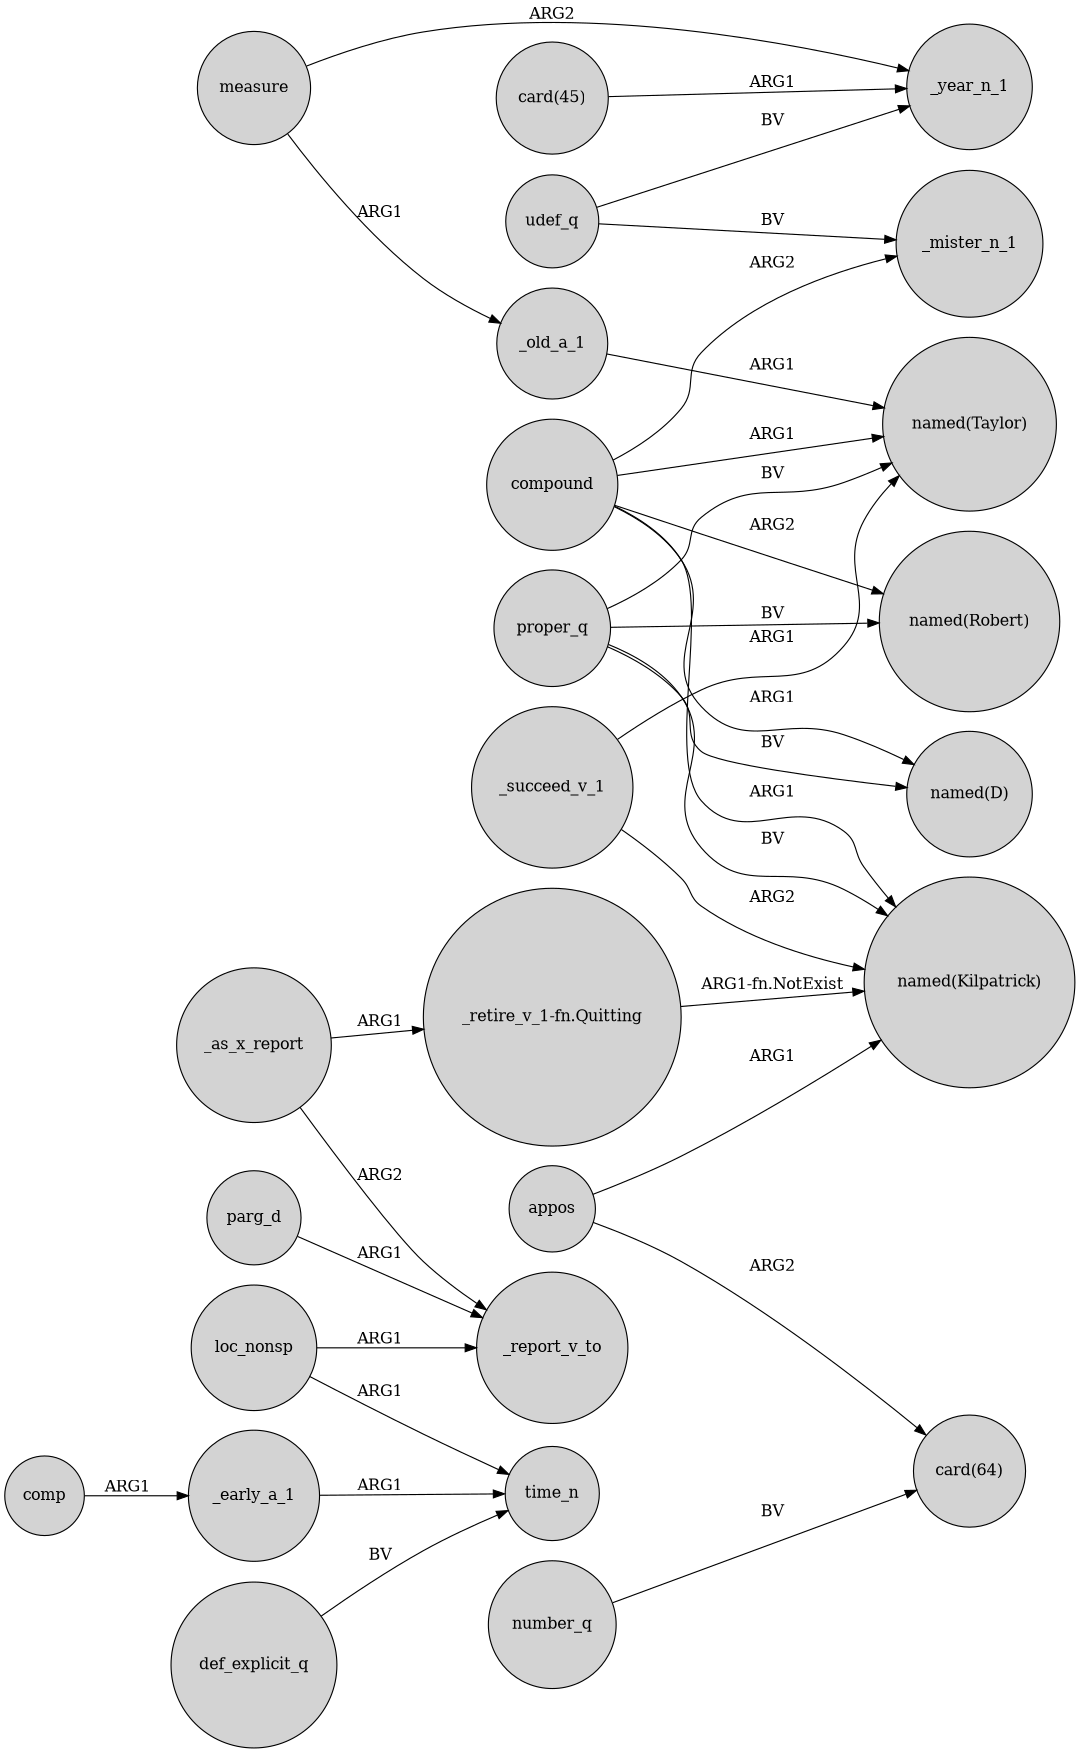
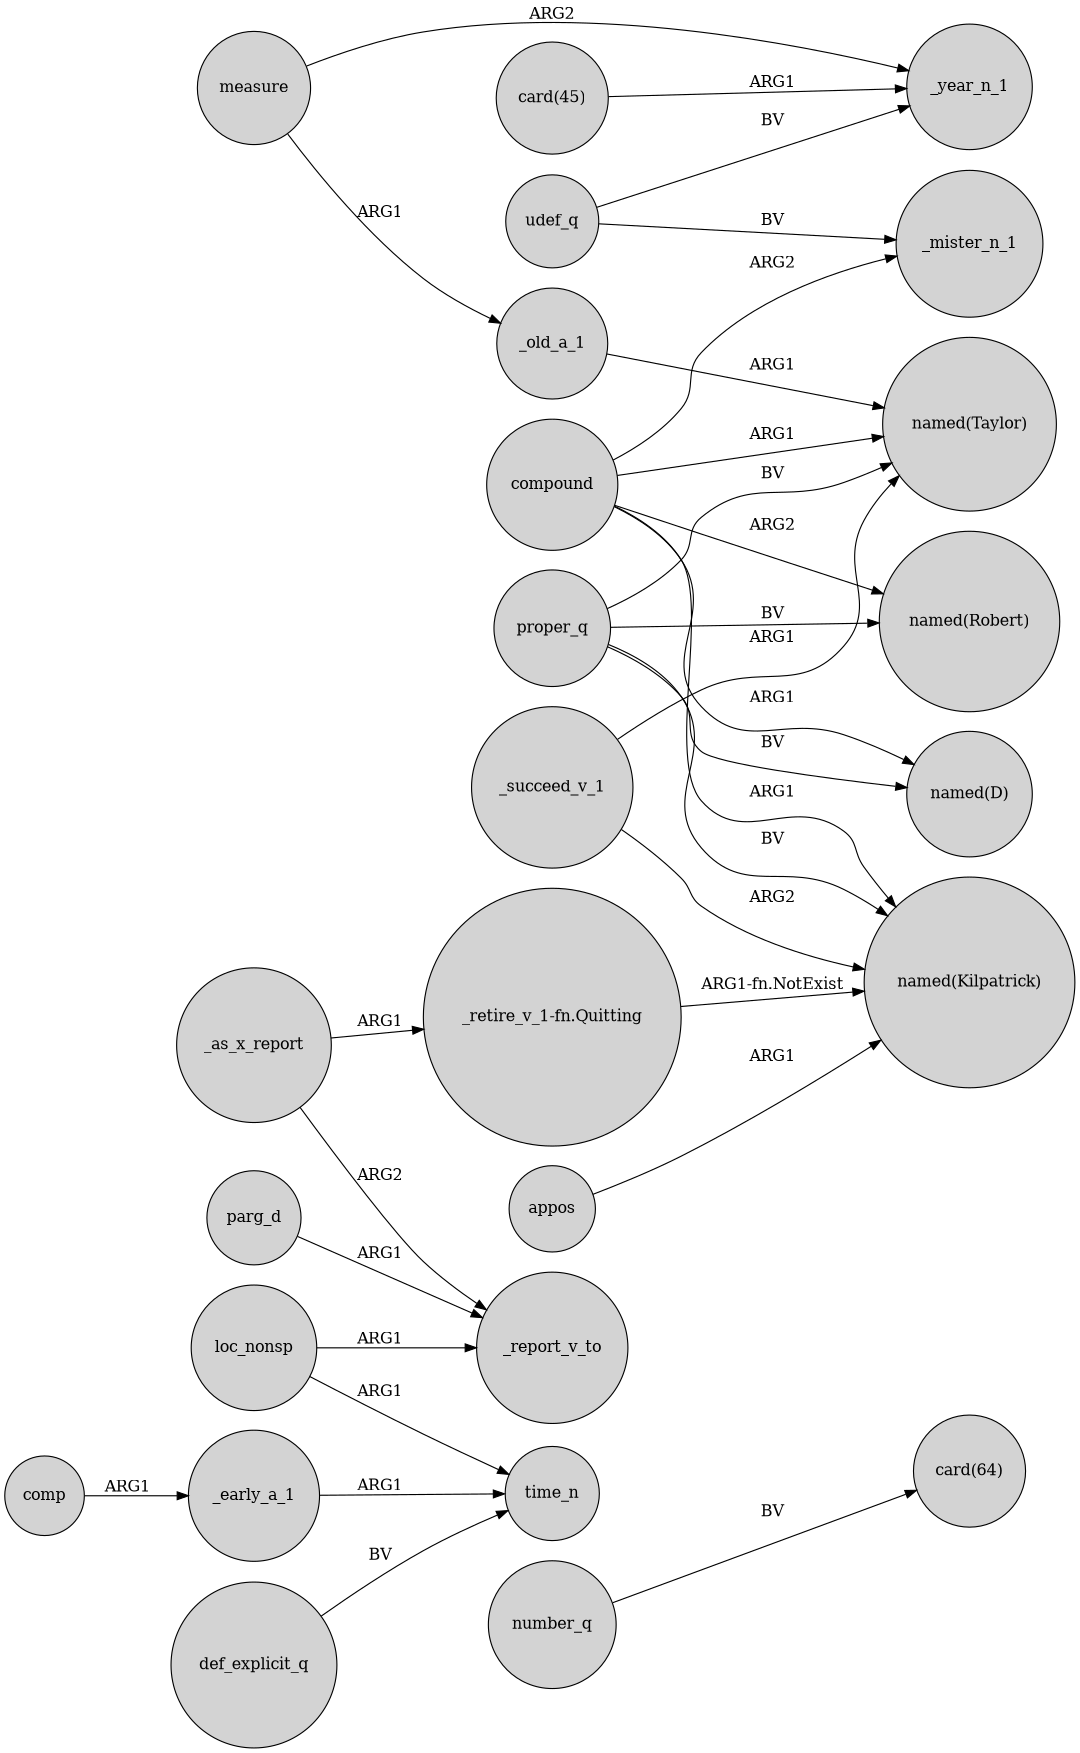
(763, 1312) -> none
